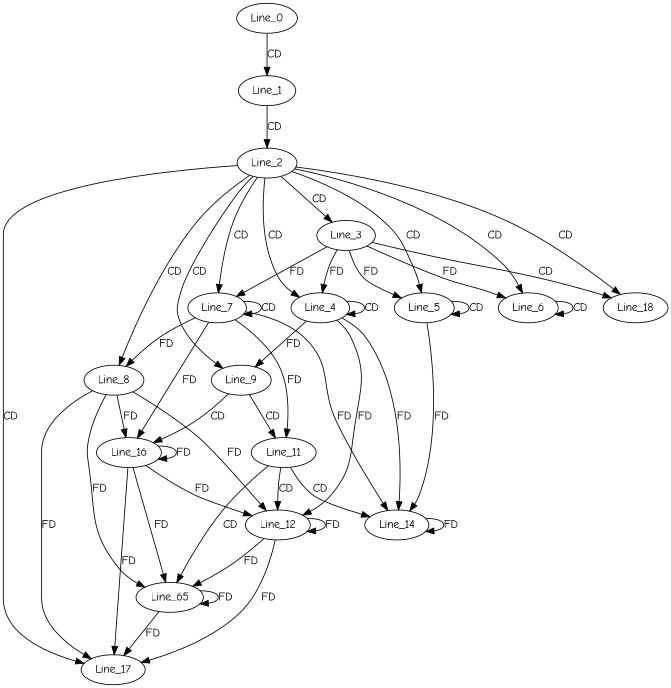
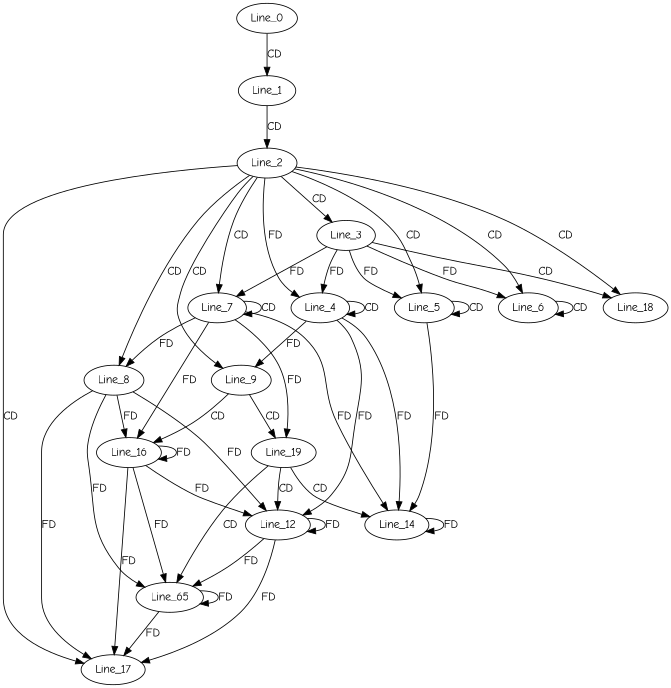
(275, 235) -> (275, 235)
(284, 453) -> (284, 453)
